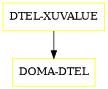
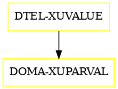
(54, 72) -> (59, 72)
